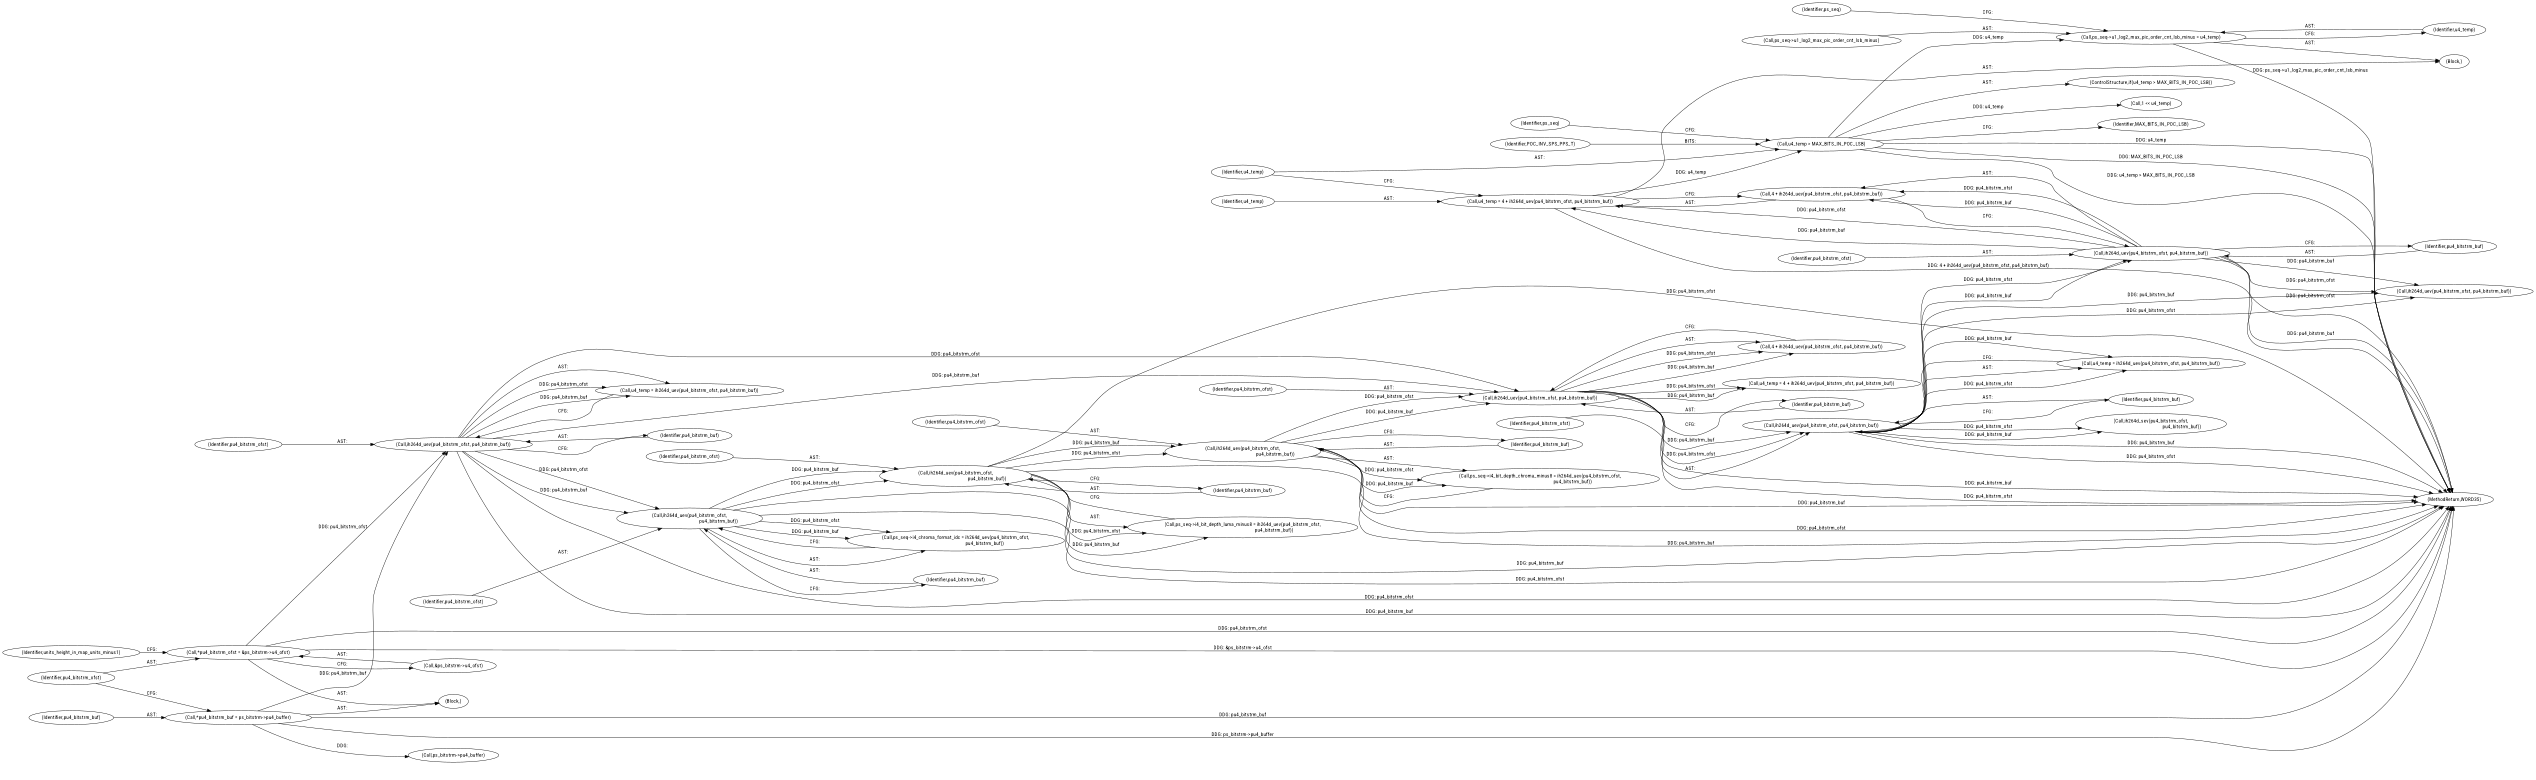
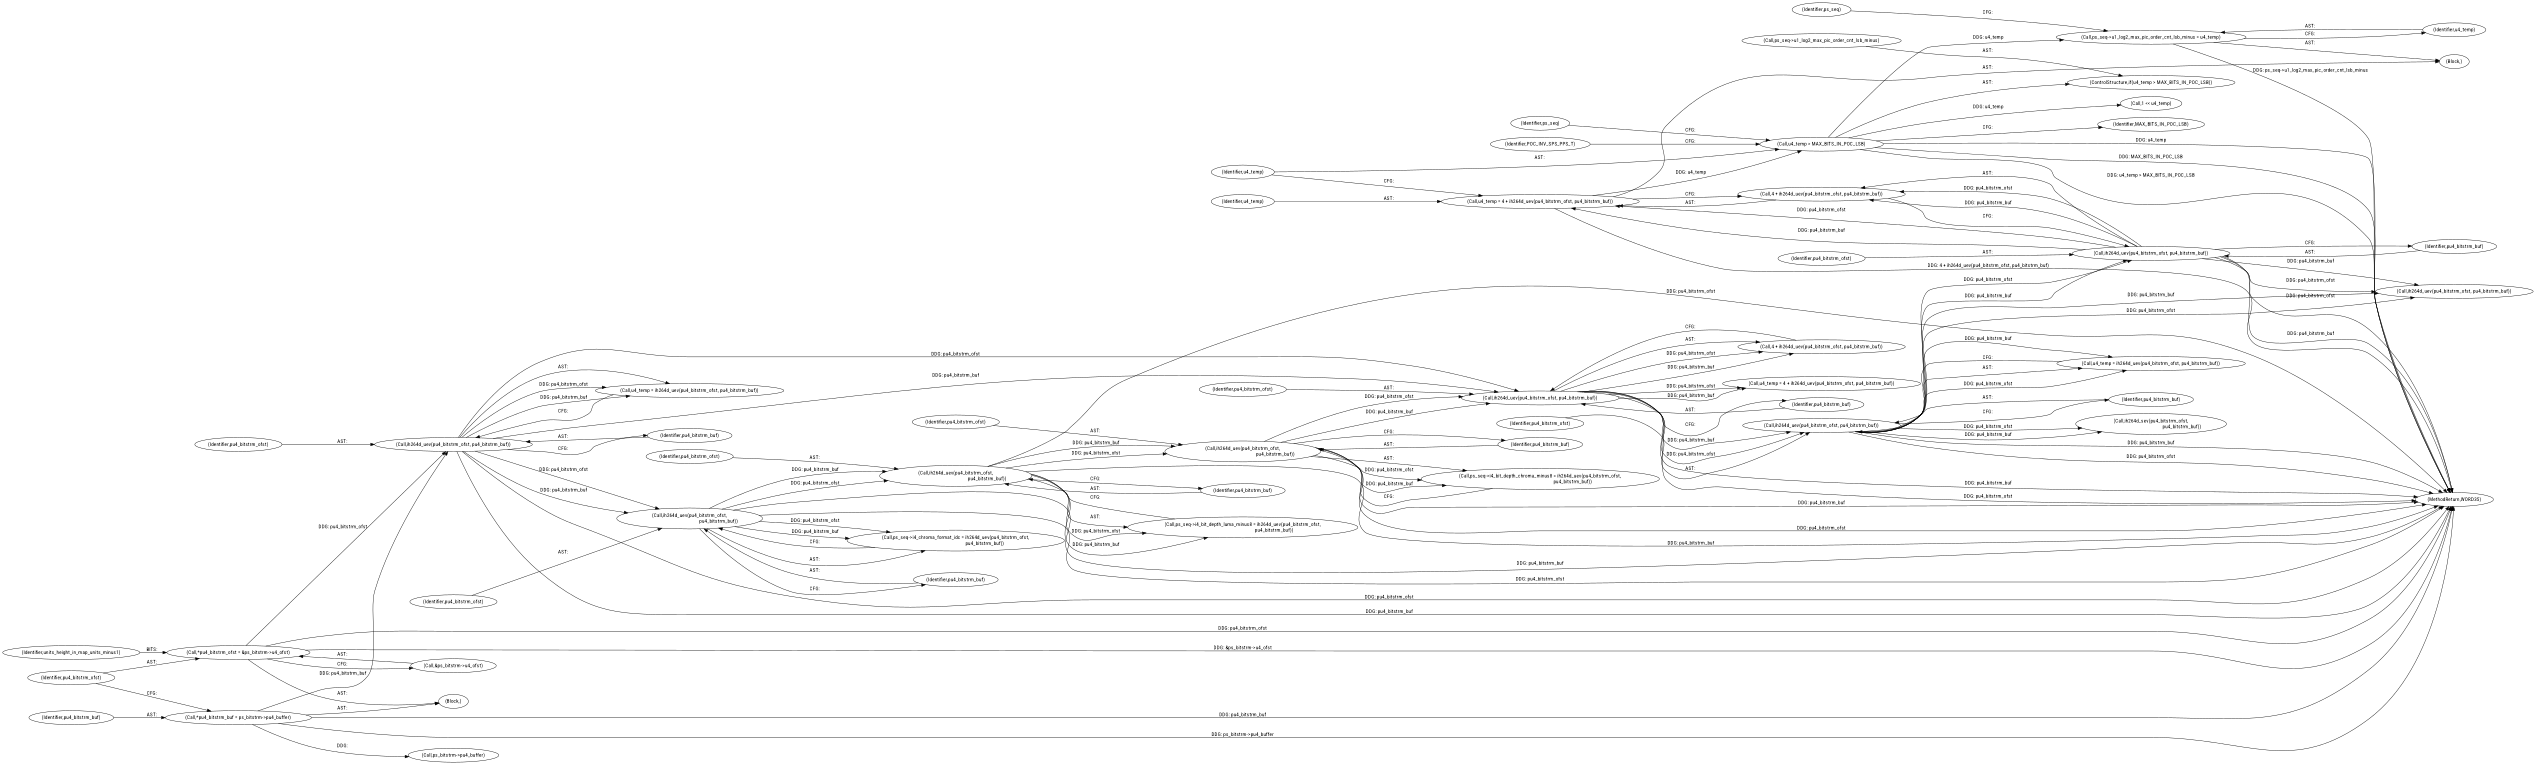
(1972, 32) -> (1993, 57)
(1691, 141) -> (1691, 141)
(153, 650) -> (153, 650)
